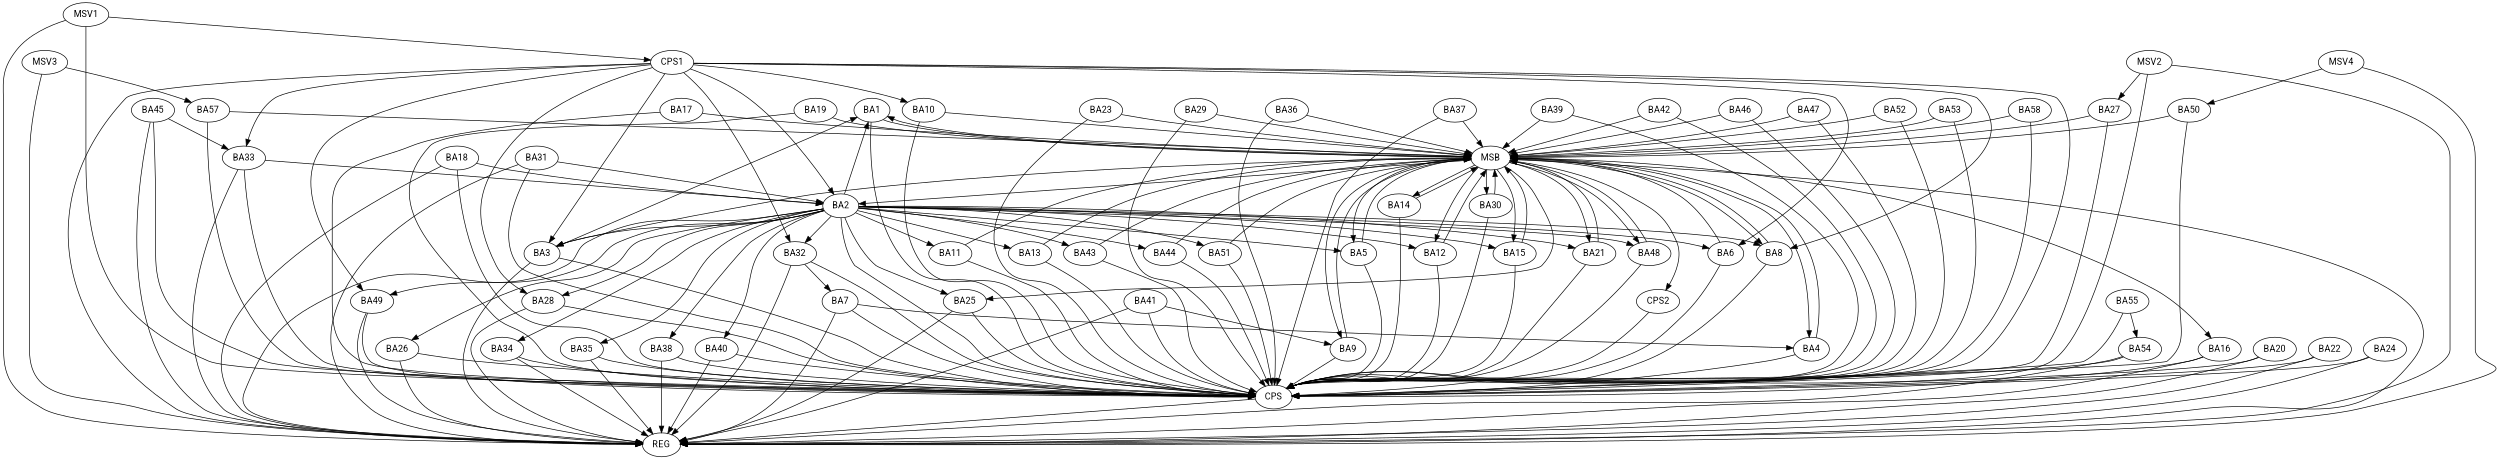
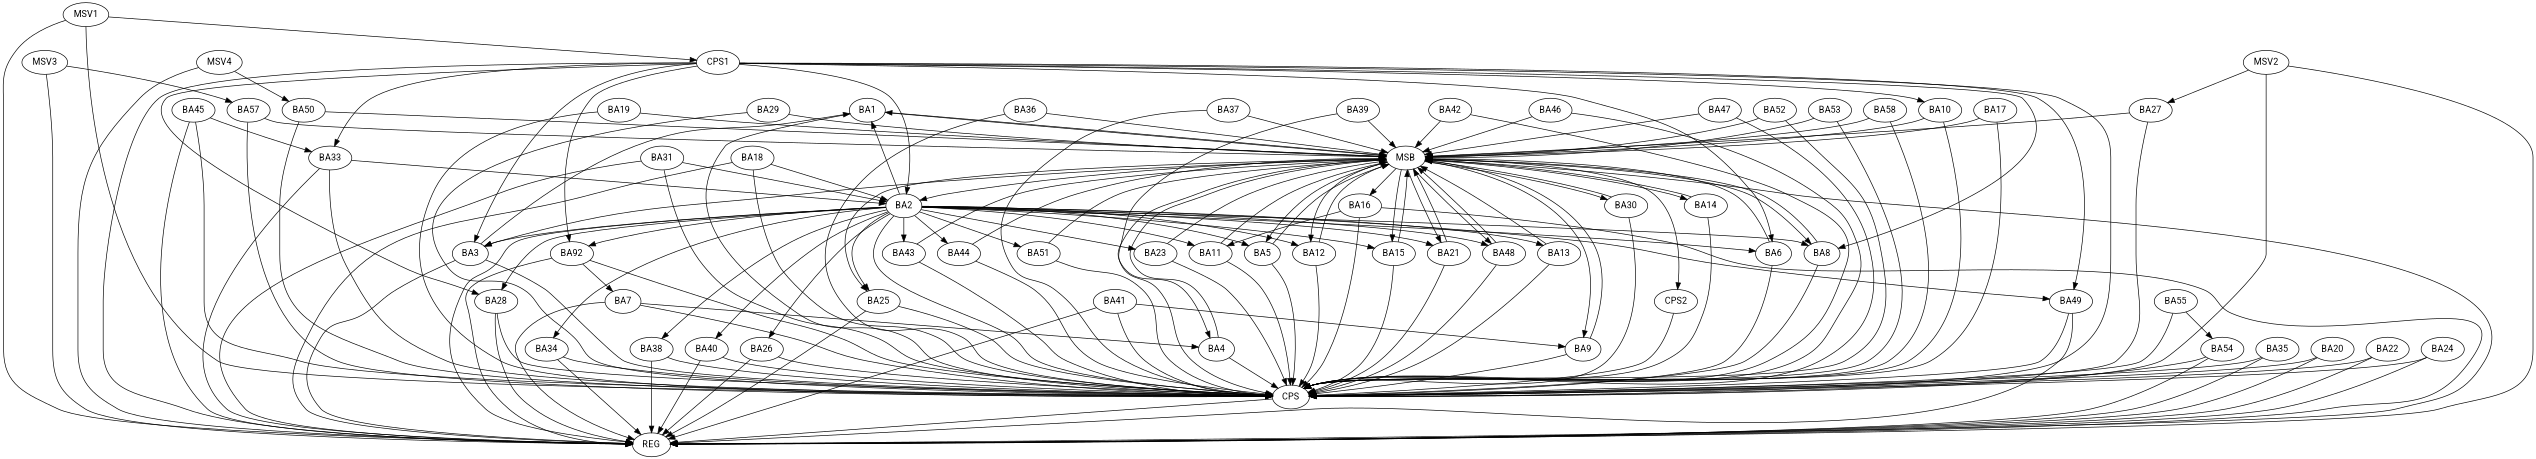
none -> (1287, 226)
(795, 254) -> (572, 254)
(706, 261) -> (1025, 229)
